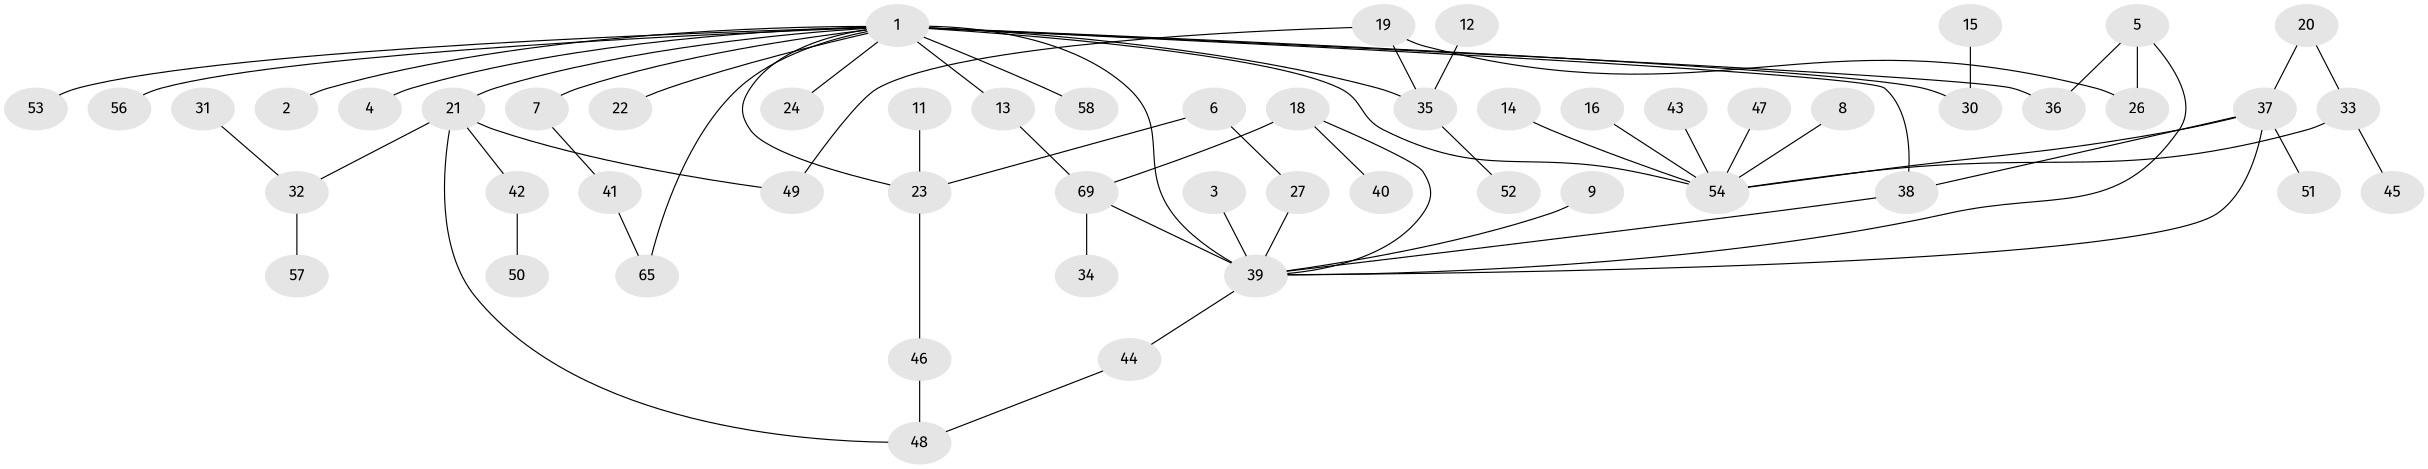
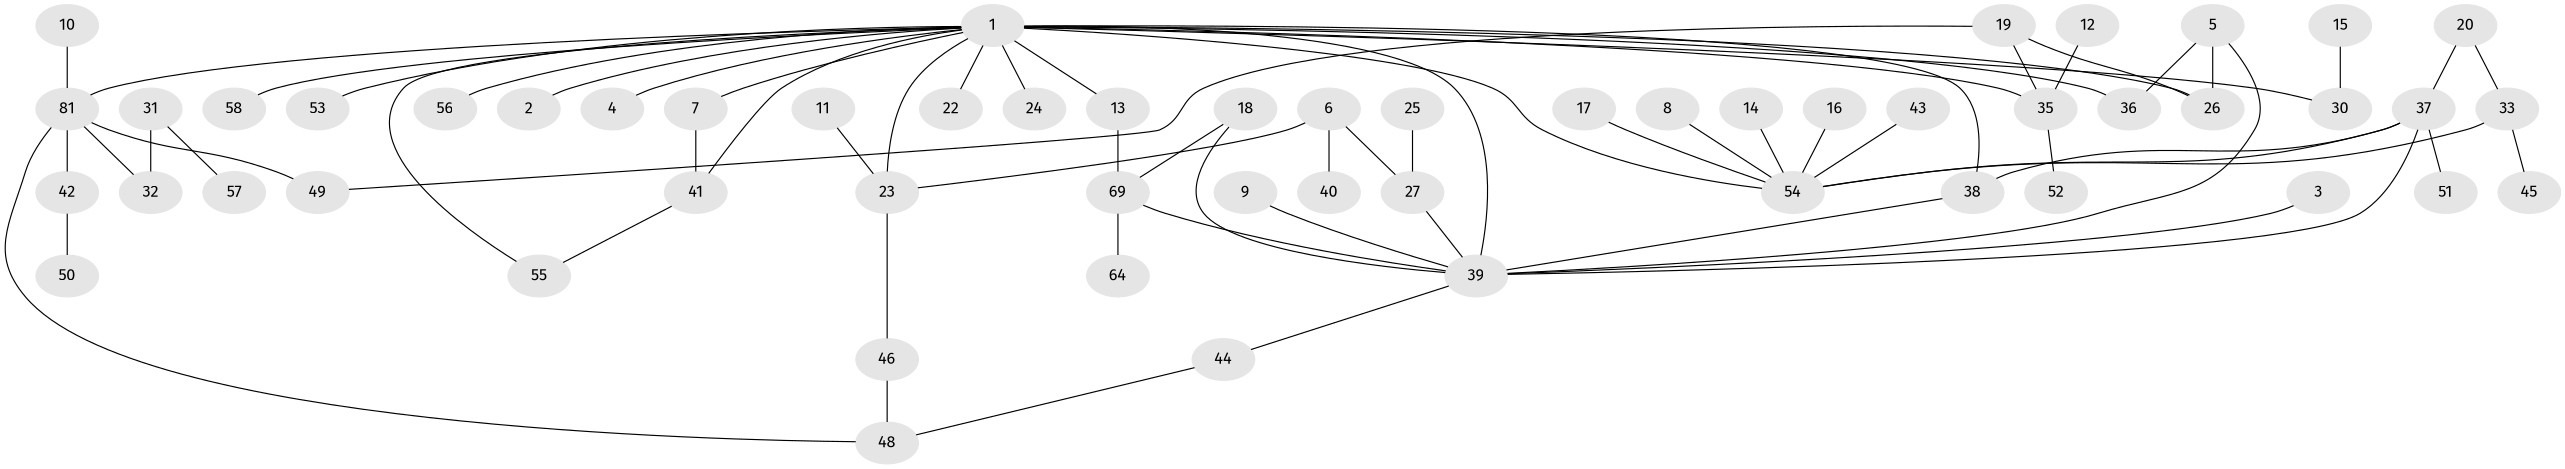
none -> (67, 26)
none -> (1901, 53)
none -> (796, 80)
(453, 109) -> (67, 109)
none -> (1413, 109)
(1759, 109) -> (1584, 109)
(1339, 151) -> (1329, 151)
(297, 234) -> (182, 141)
(647, 276) -> (539, 276)
(1087, 276) -> (1118, 276)
